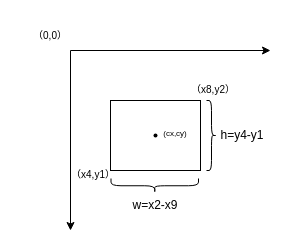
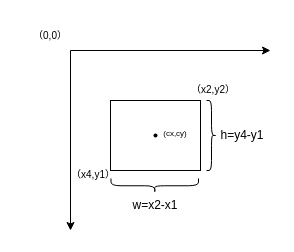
(214, 90) -> (214, 90)
(156, 206) -> (156, 206)
